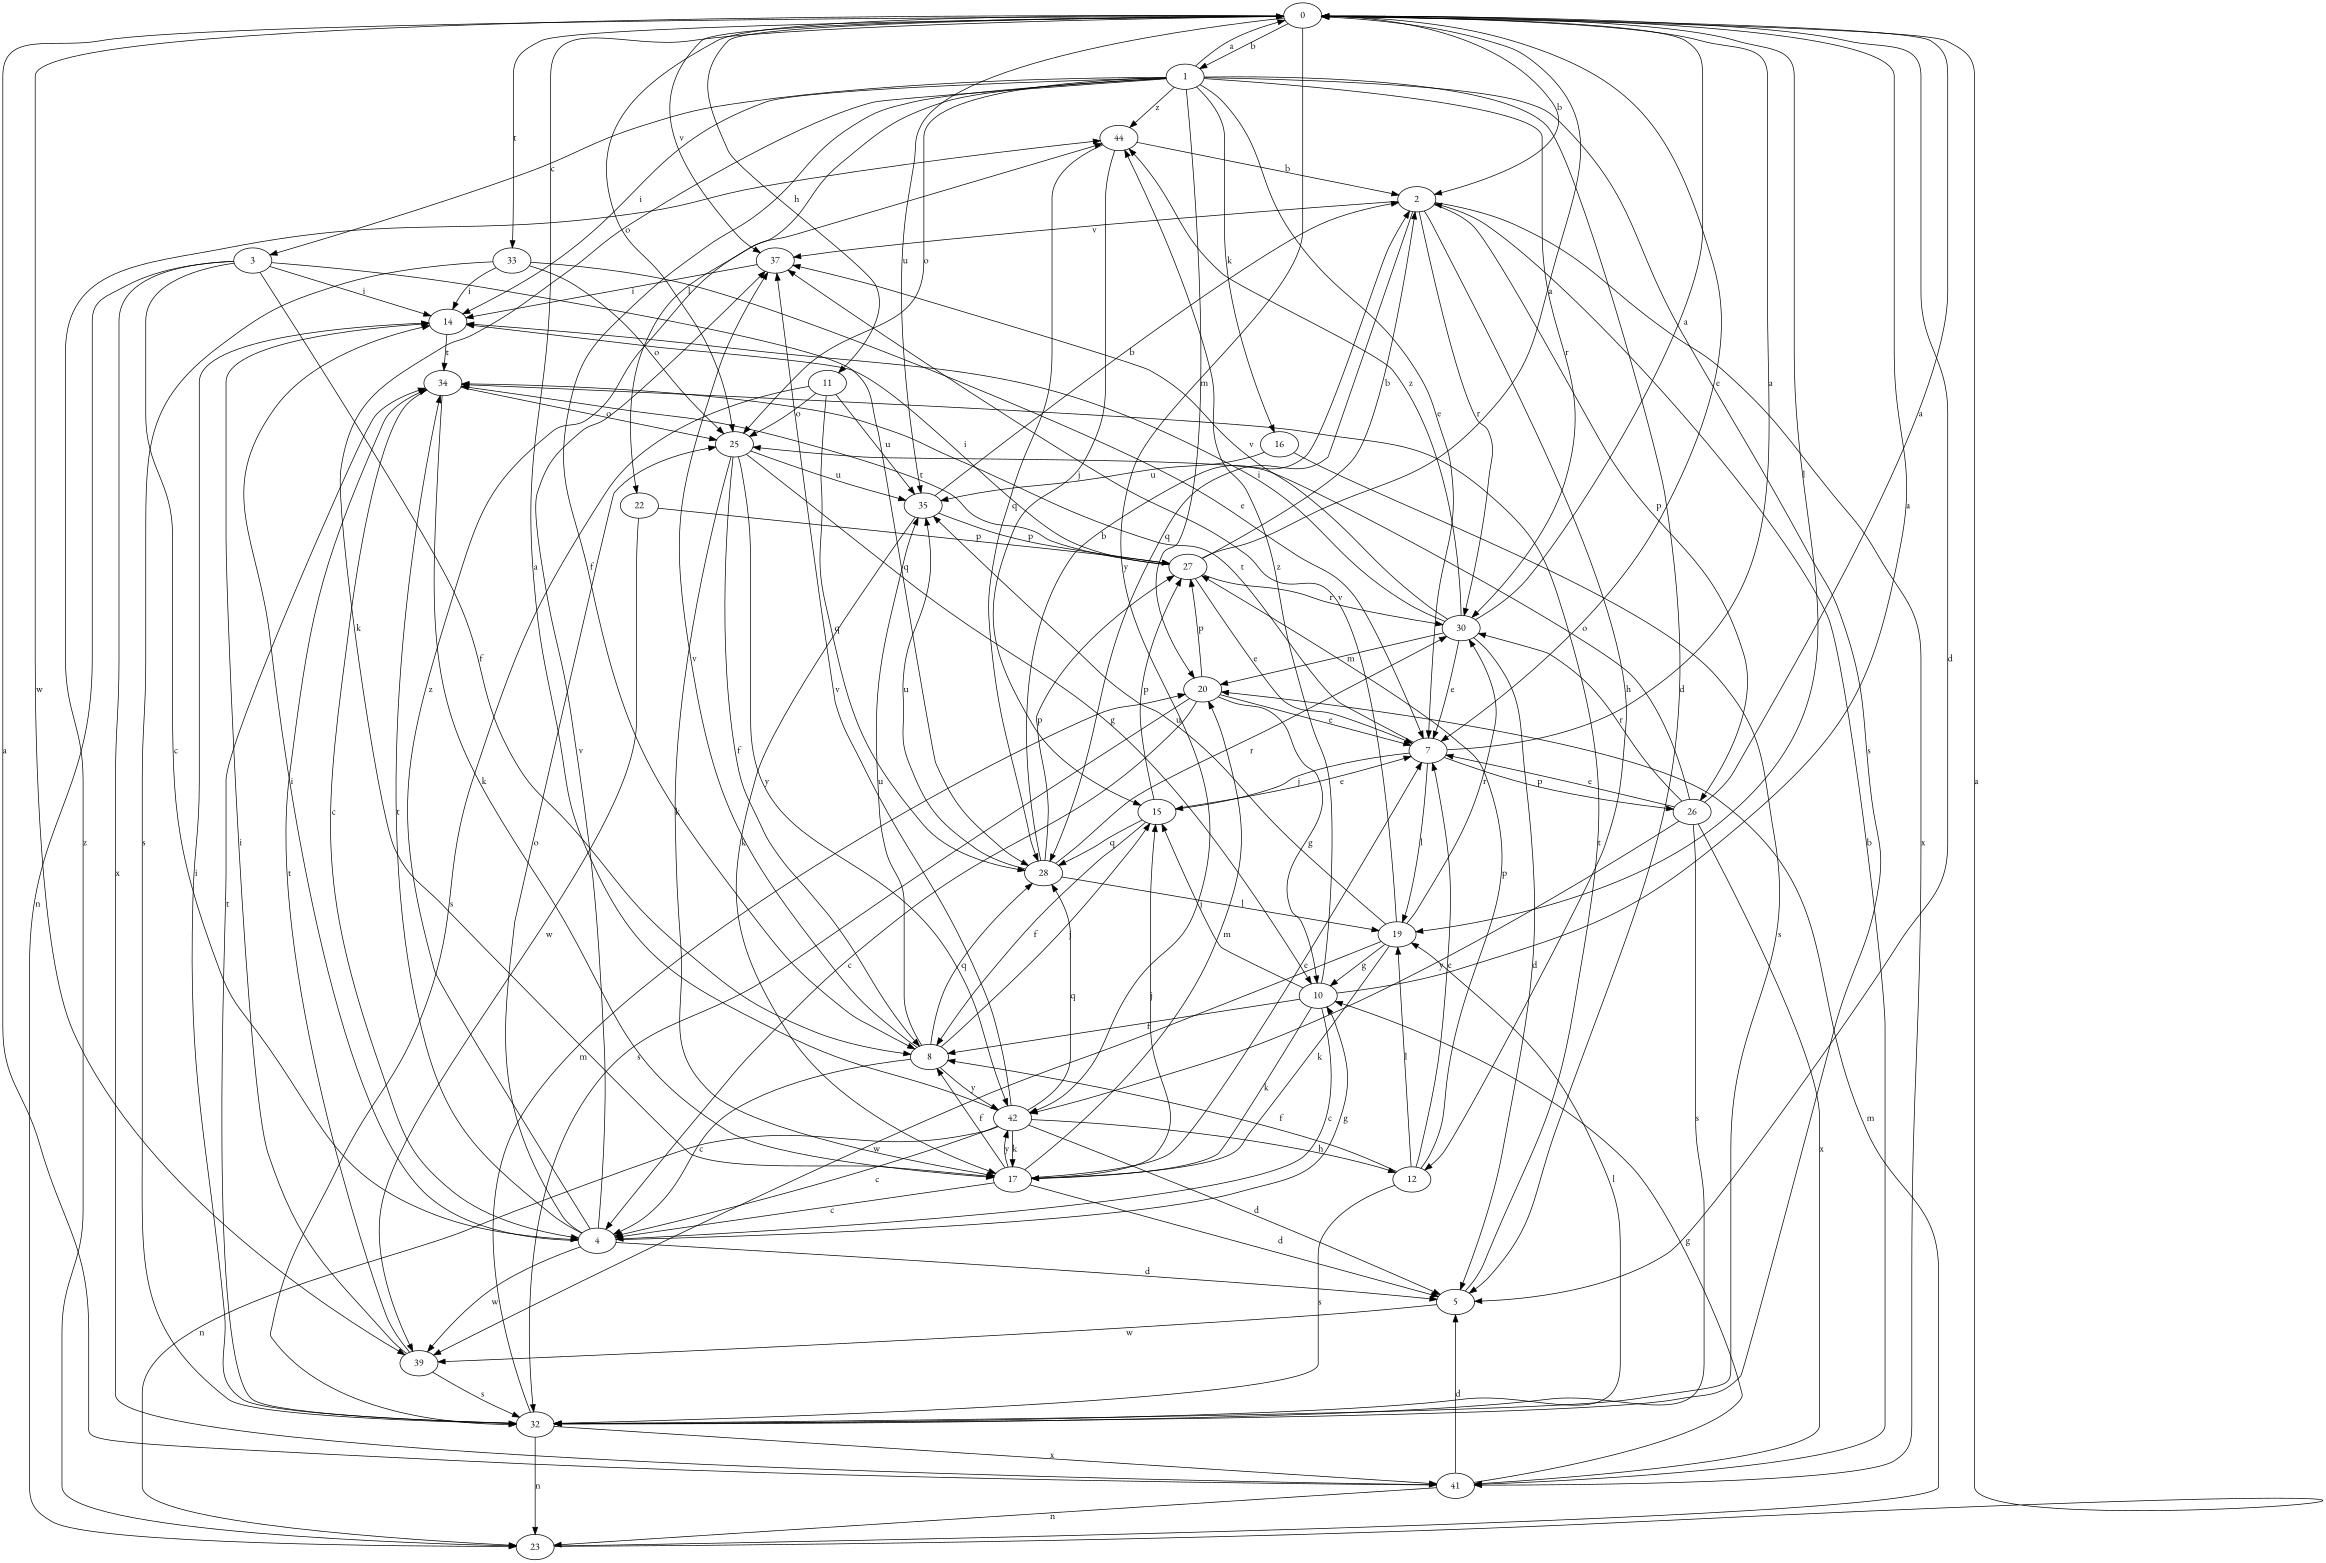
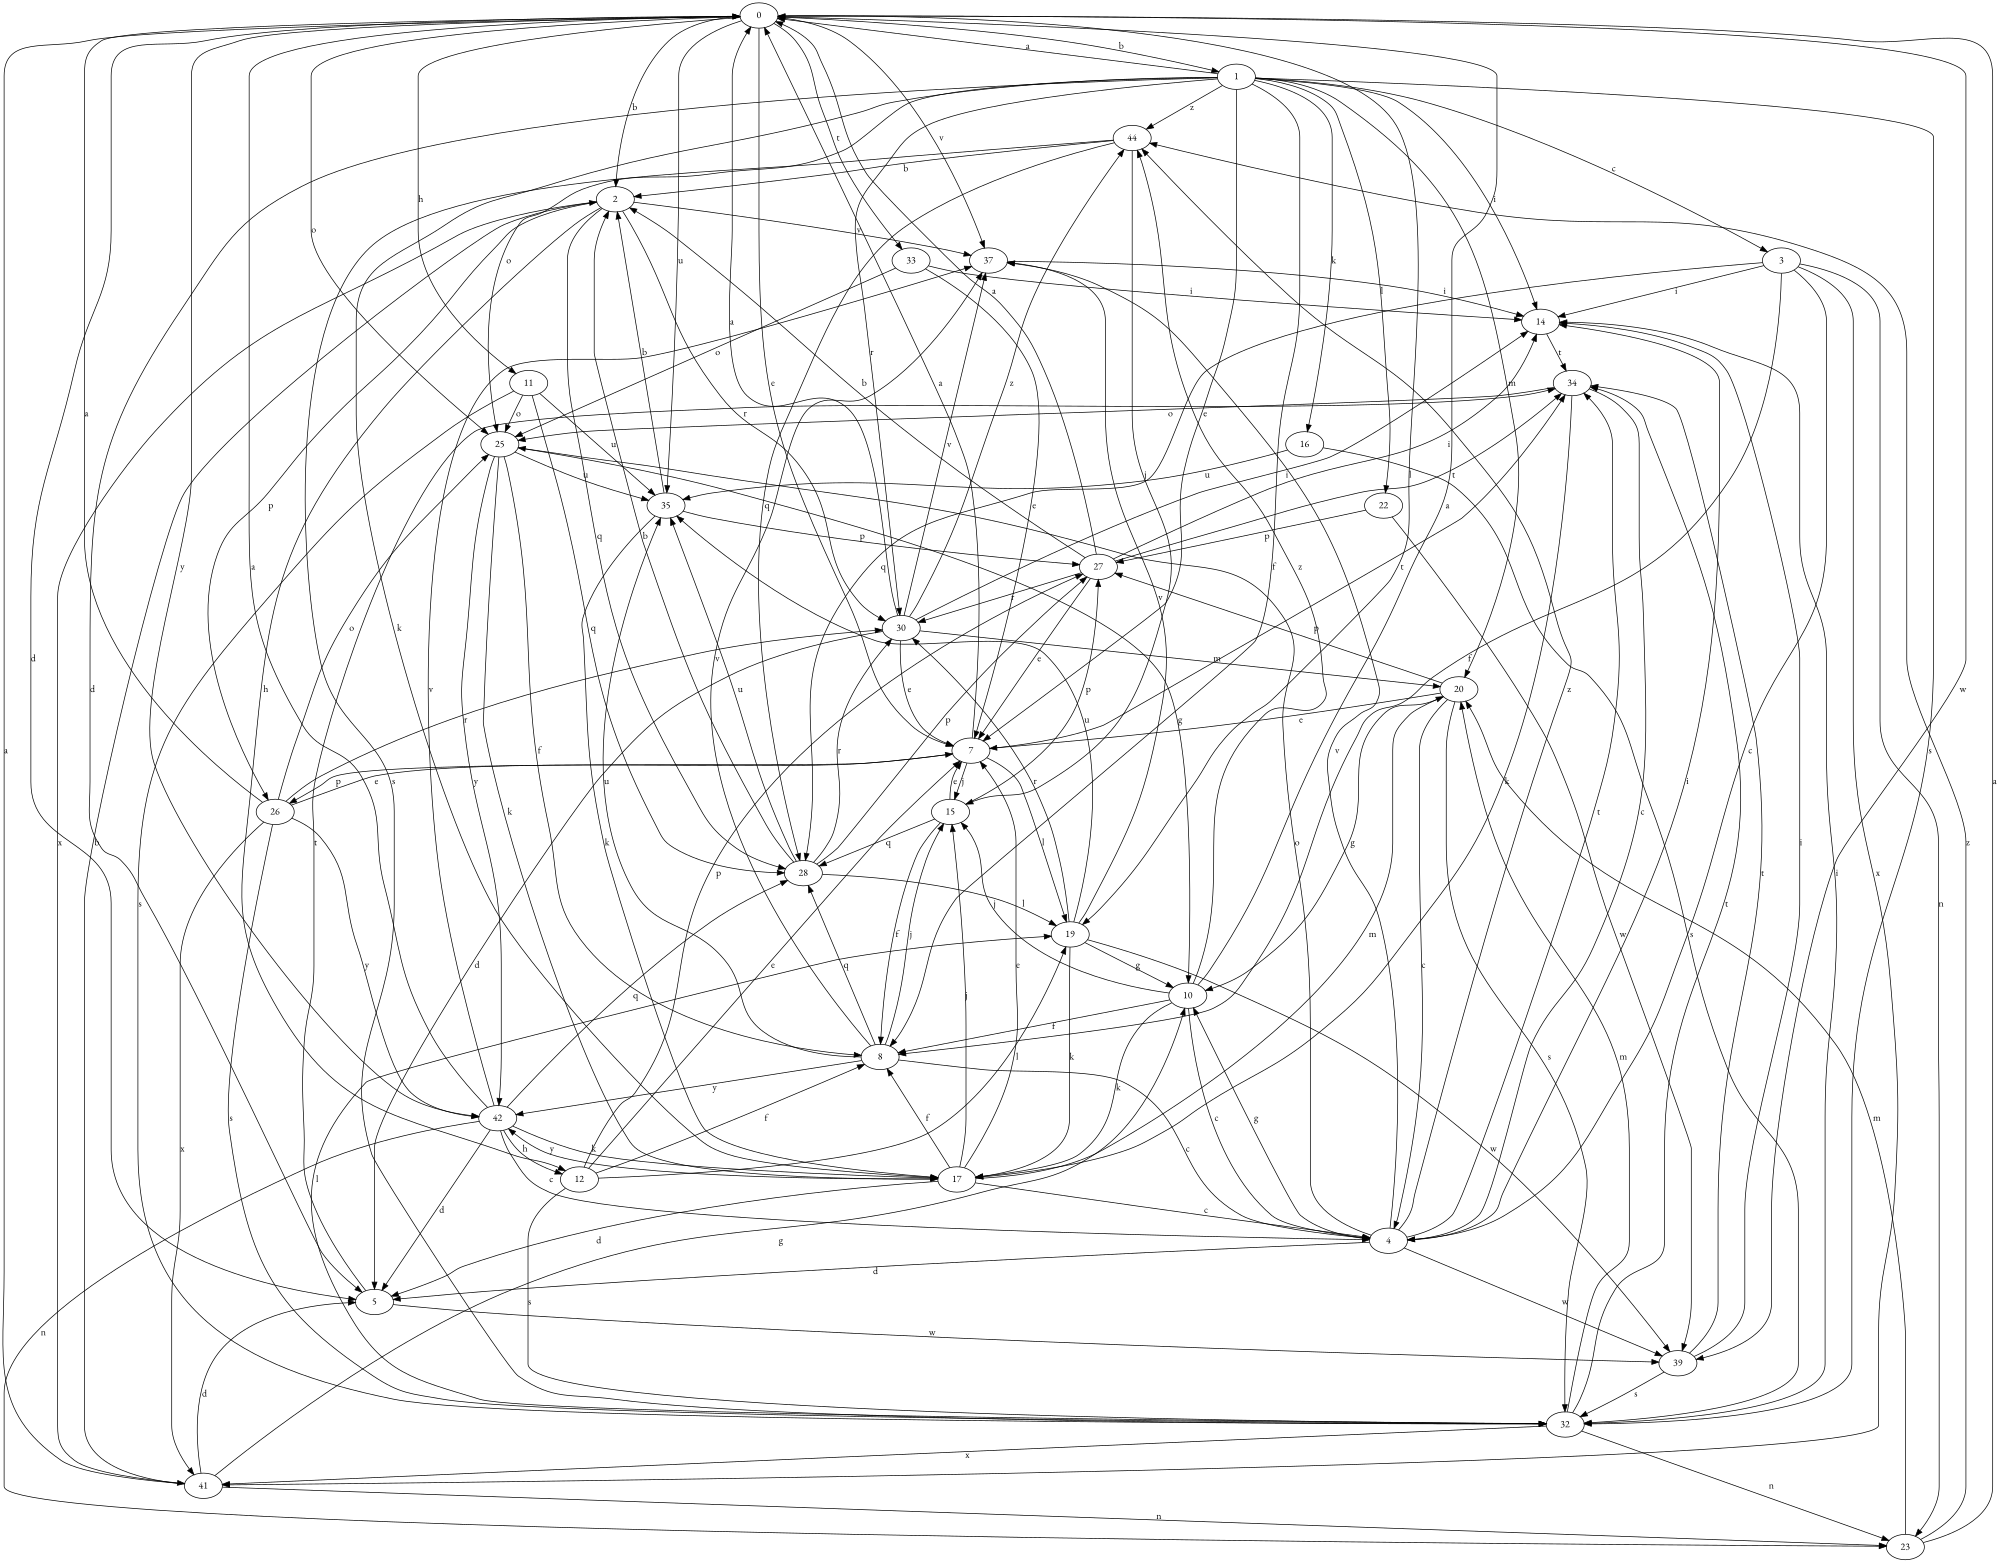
(142, 870) -> (390, 953)
